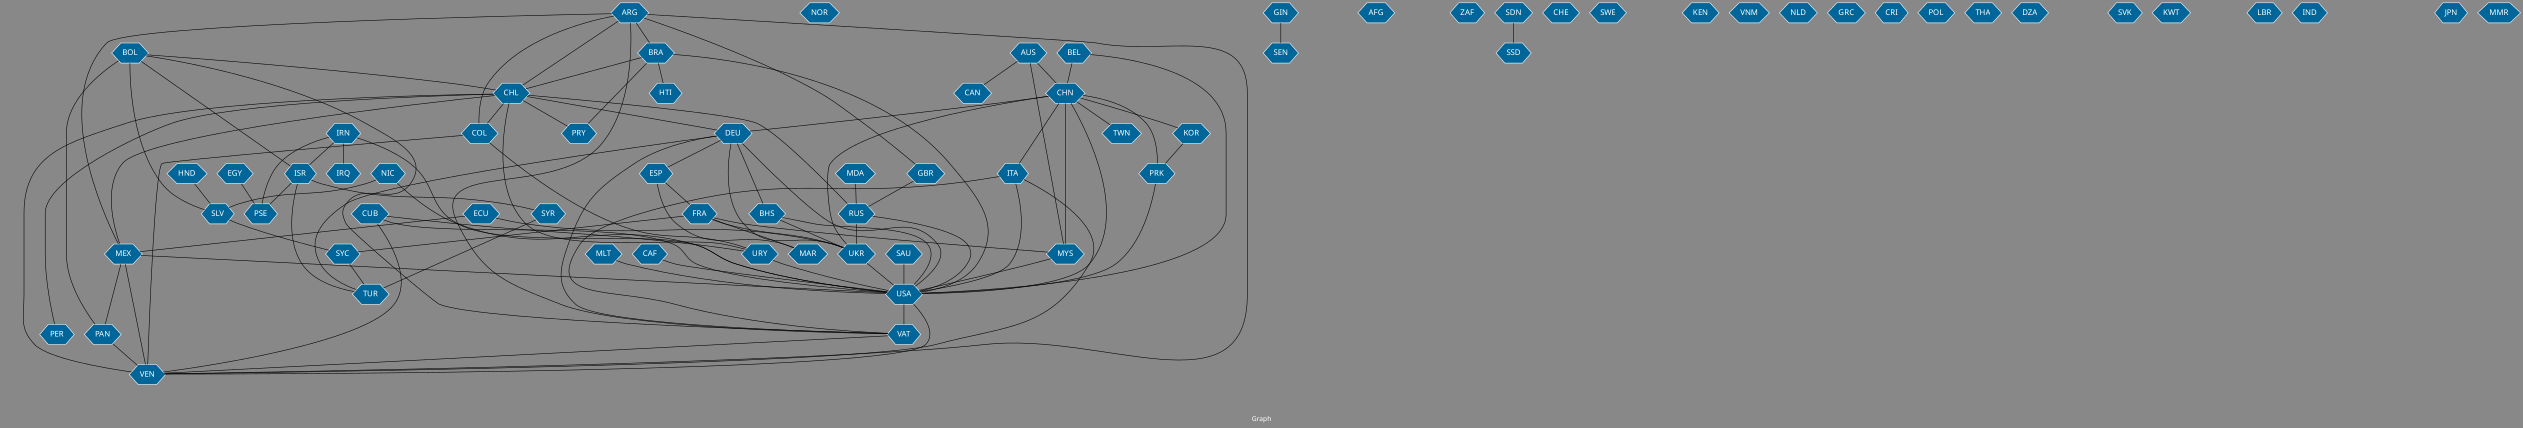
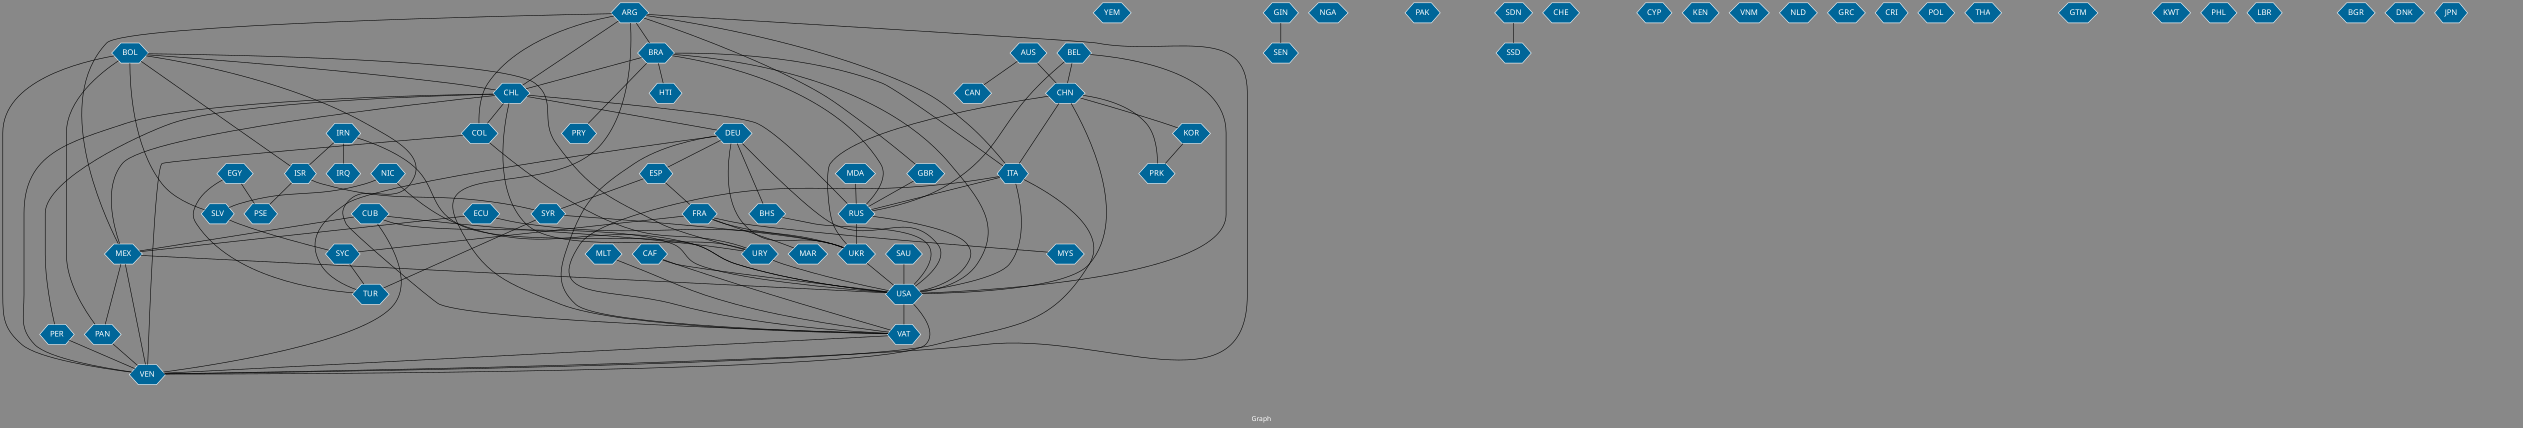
(820, 13) -> none
none -> (1112, 13)
none -> (1328, 13)
(1376, 13) -> none
none -> (1423, 13)
(1467, 13) -> none
(1608, 13) -> none
none -> (1654, 13)
(2030, 13) -> none
none -> (2078, 13)
(2125, 13) -> none
none -> (2219, 13)
(2310, 13) -> none
none -> (2356, 13)
none -> (2405, 13)
(2499, 13) -> none
none -> (840, 59)
none -> (486, 71)
none -> (852, 73)
none -> (808, 100)
(545, 113) -> none
(899, 115) -> none
(1122, 133) -> none
(1047, 154) -> none
none -> (983, 156)
(286, 157) -> none
(187, 174) -> none
(1065, 174) -> none
none -> (945, 191)
none -> (3, 226)
(691, 233) -> (600, 194)
none -> (247, 234)
(816, 236) -> (690, 226)
(297, 254) -> (246, 265)
(1008, 270) -> none
(1094, 274) -> none
(716, 281) -> (750, 308)
none -> (776, 296)
none -> (102, 354)
